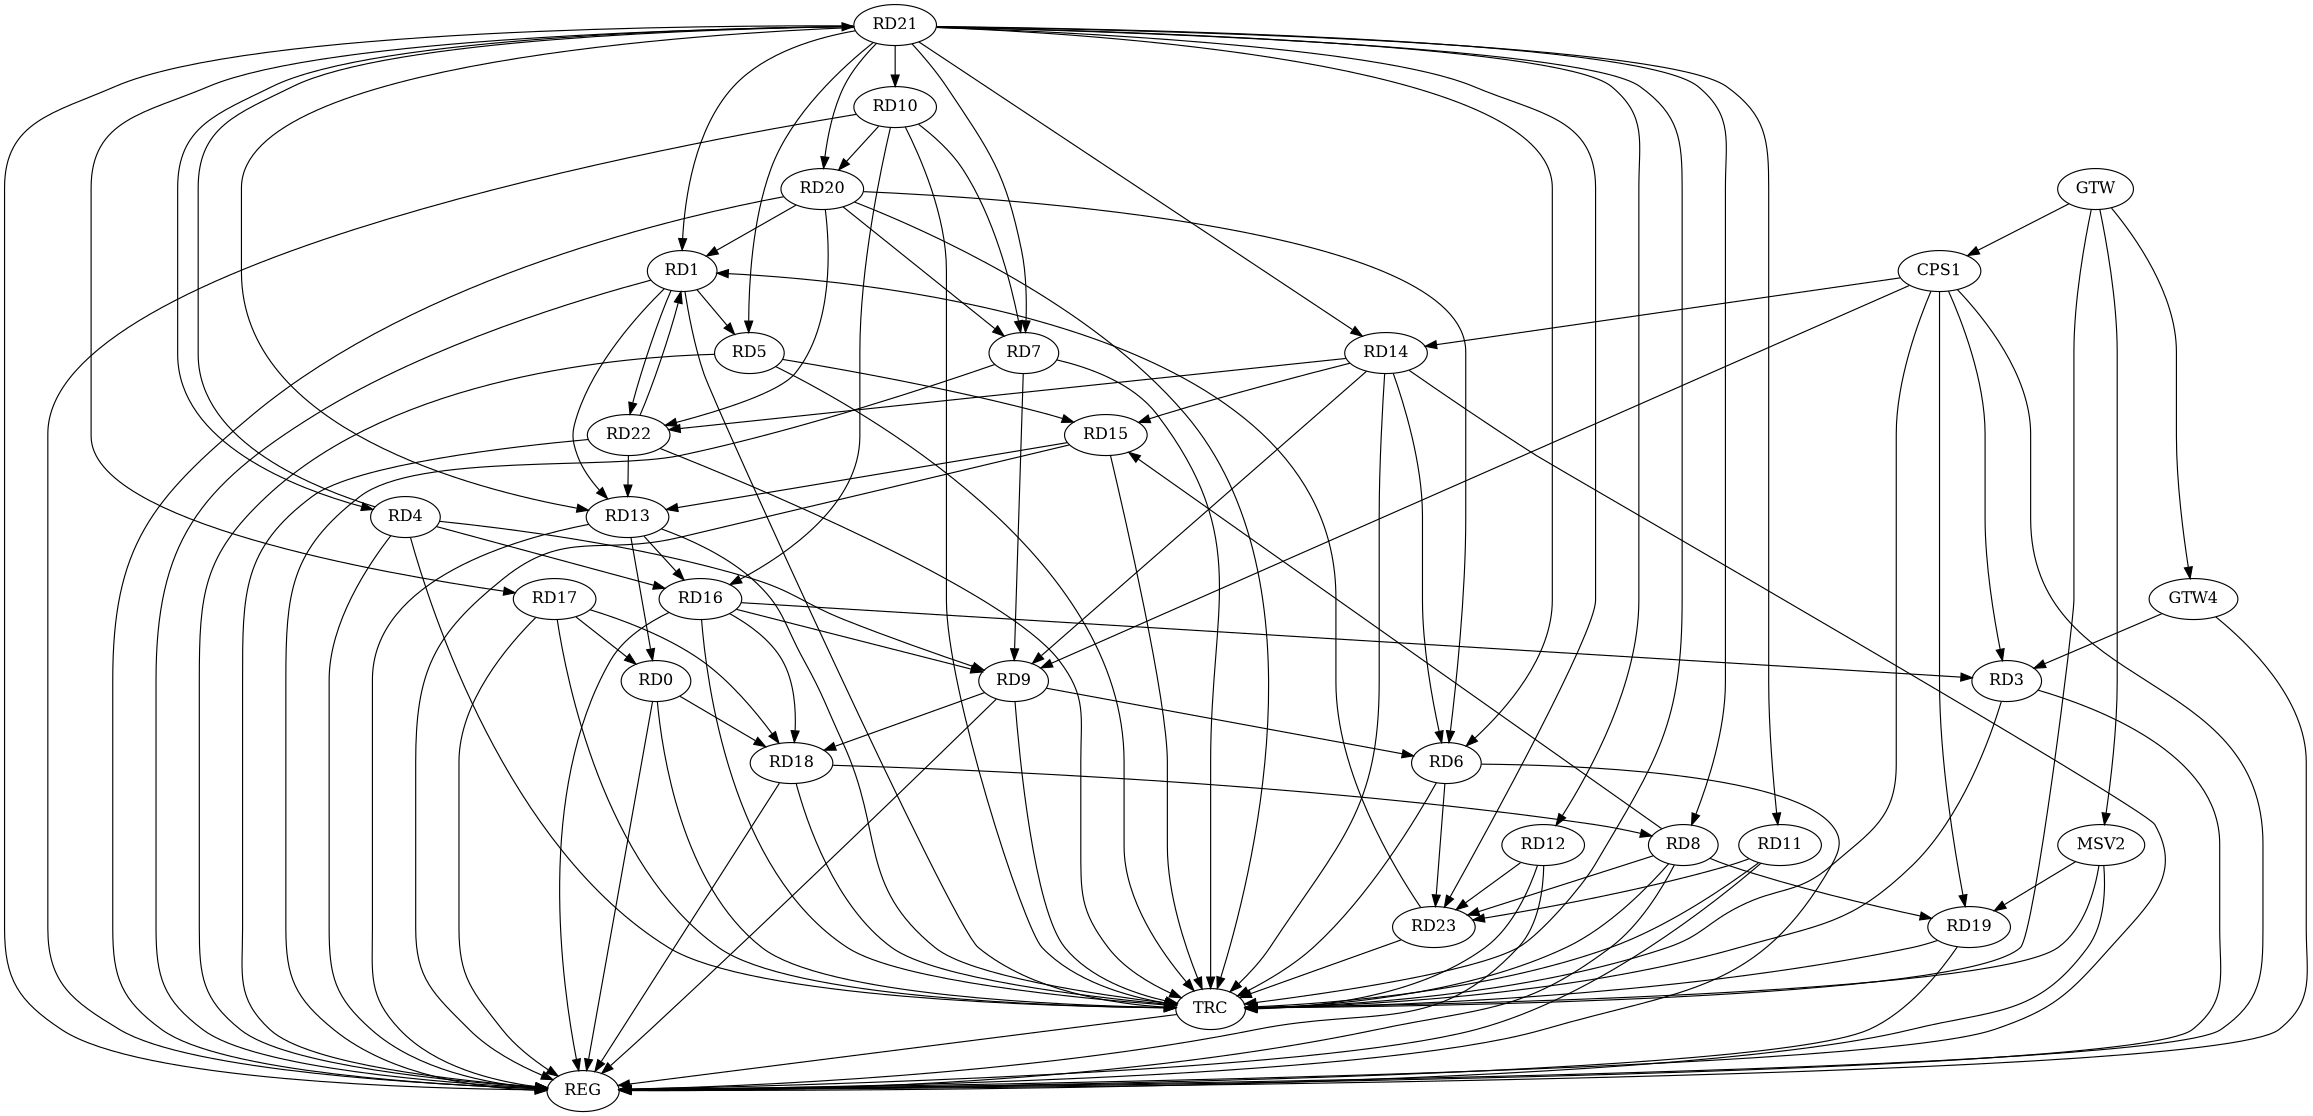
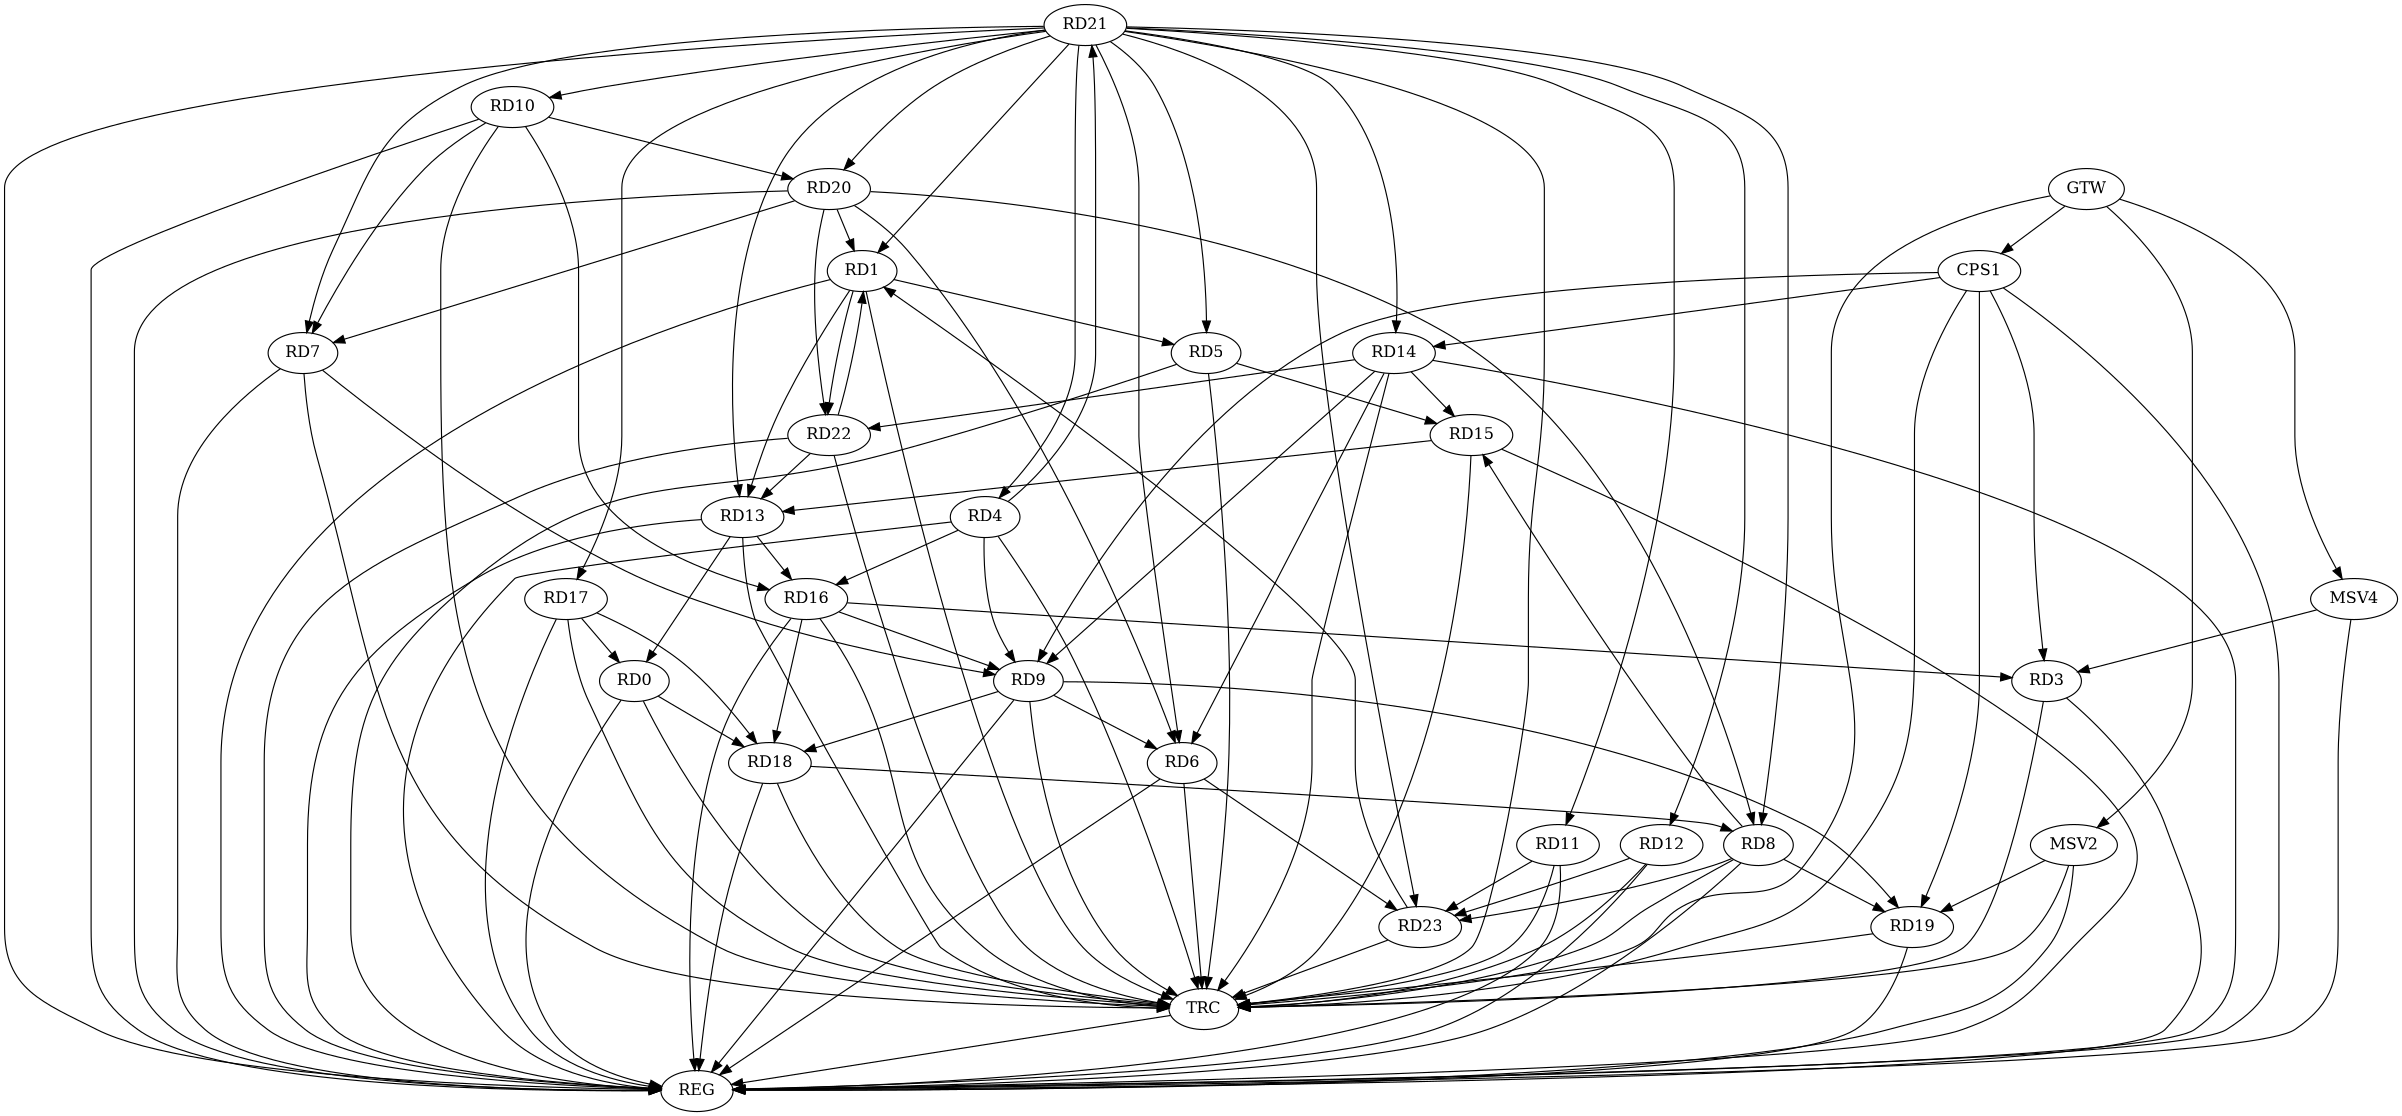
(1223, 474) -> (1439, 329)
(2194, 599) -> (2354, 599)
none -> (1498, 725)
